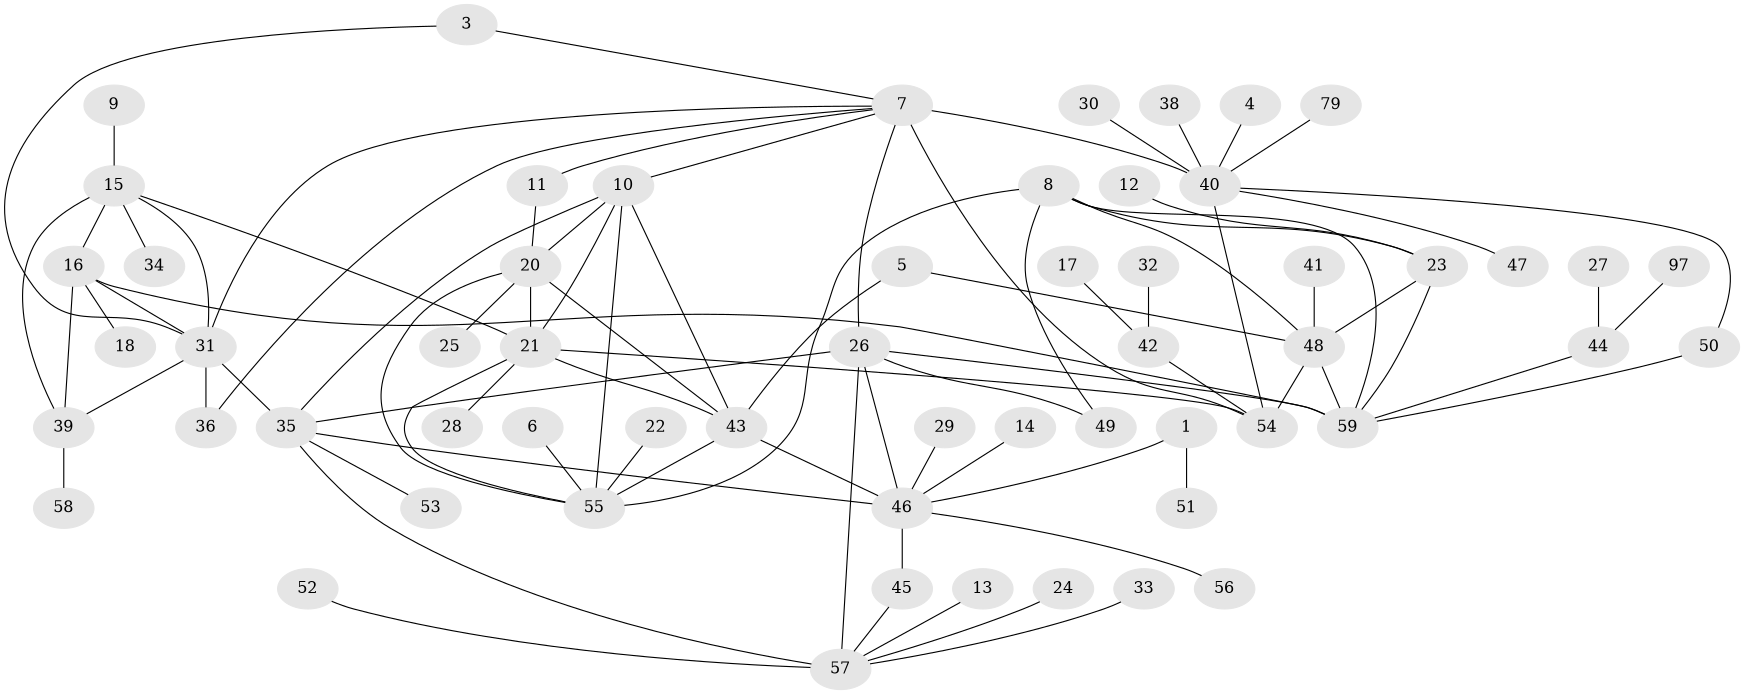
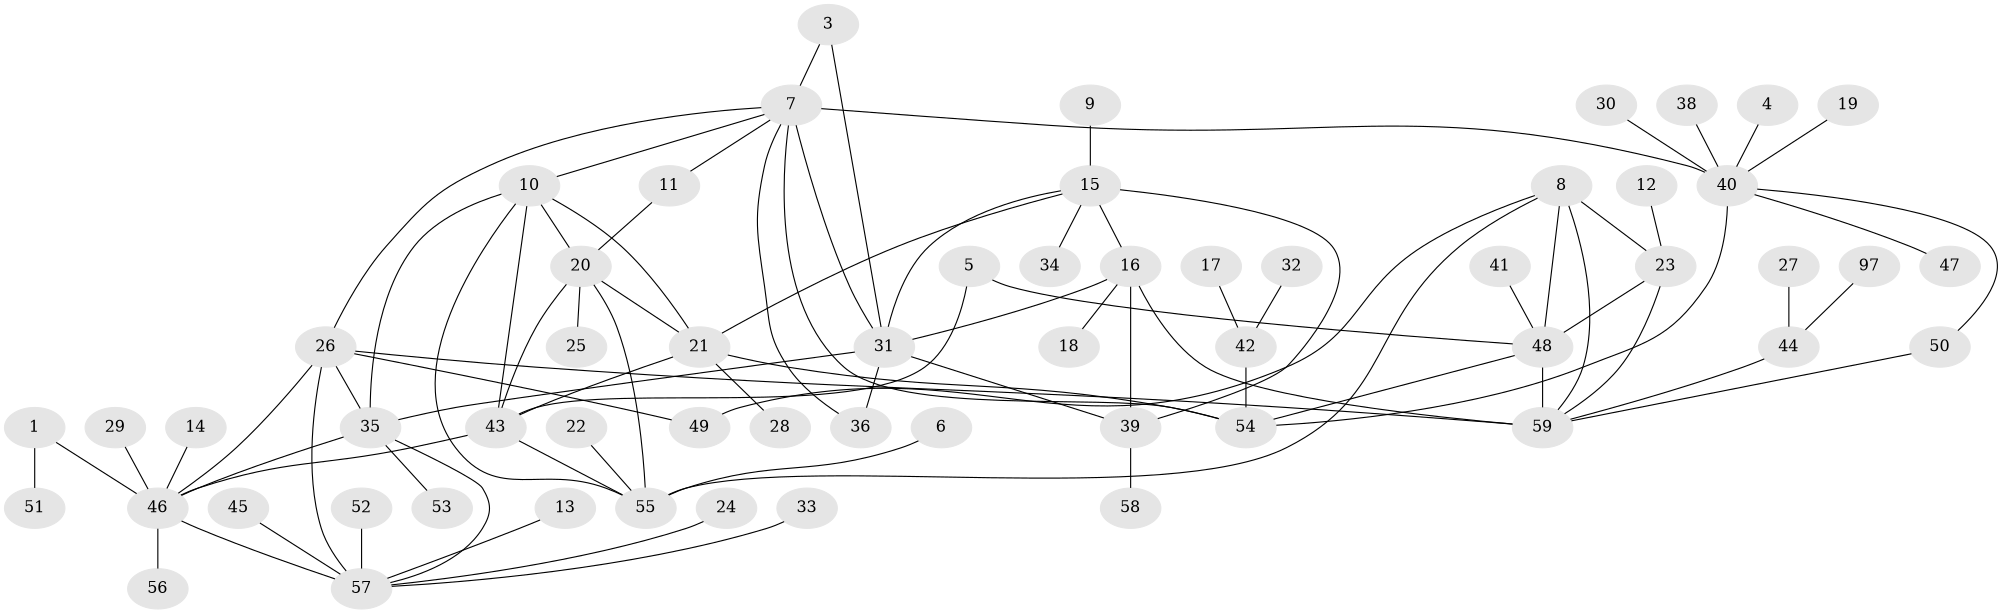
(1331, 105) -> (1848, 105)
(405, 433) -> none
(902, 549) -> (258, 552)
